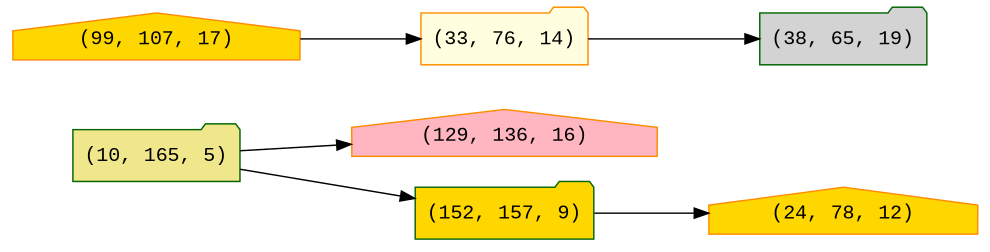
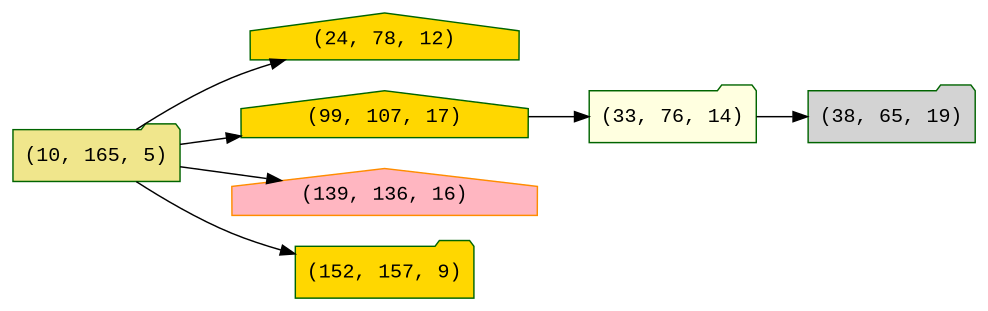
(156, 39) -> (385, 117)
(505, 39) -> (673, 117)
(505, 135) -> (385, 194)
none -> (203, 141)
(644, 213) -> (201, 92)
(843, 213) -> (385, 39)
